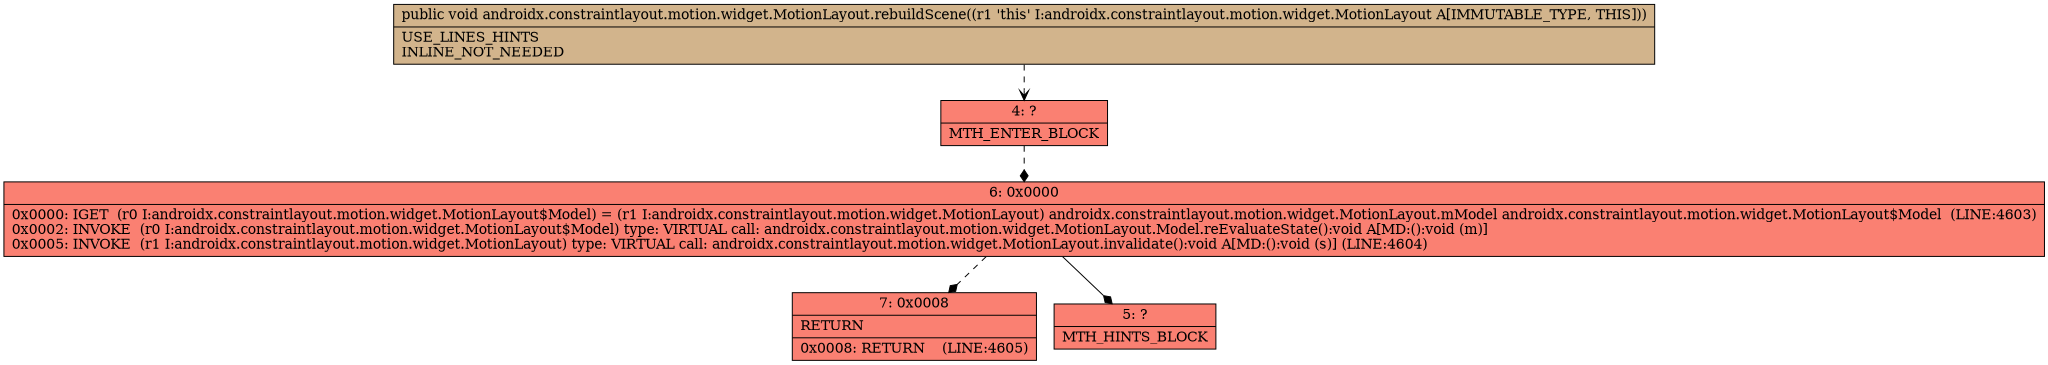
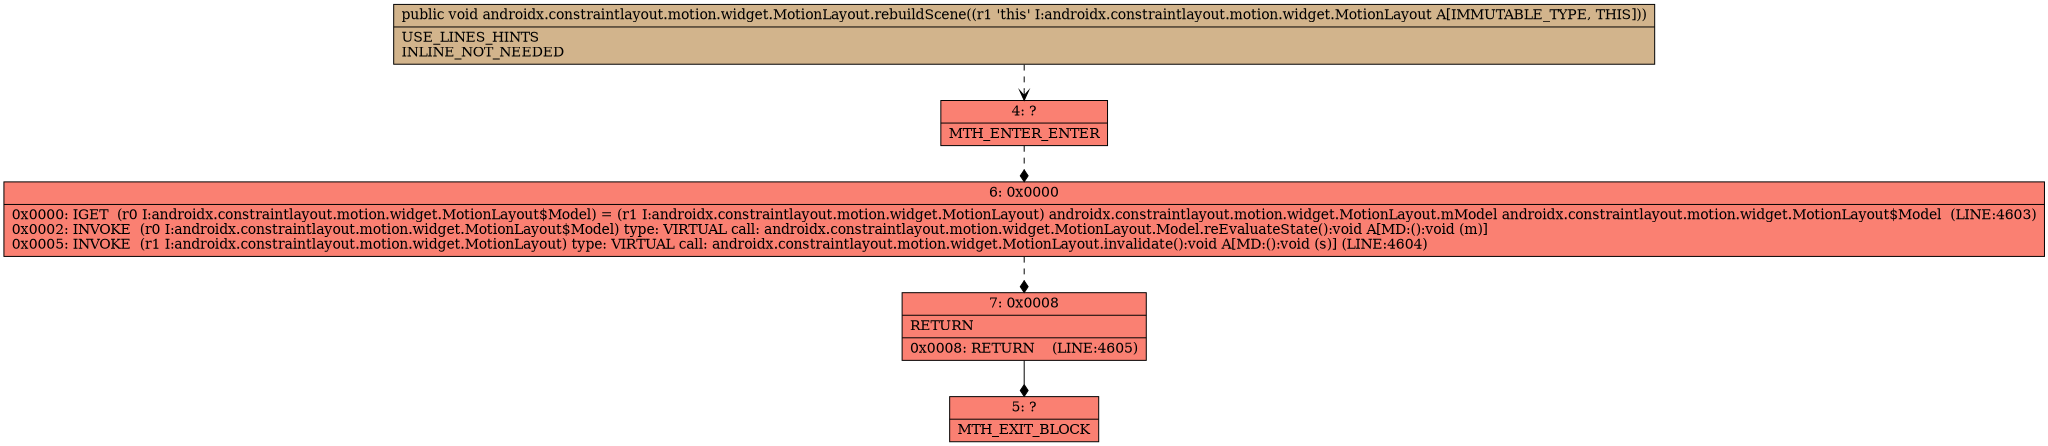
(1024, 134) -> (1024, 134)
(1083, 276) -> (1024, 373)
(1135, 337) -> (1024, 430)
